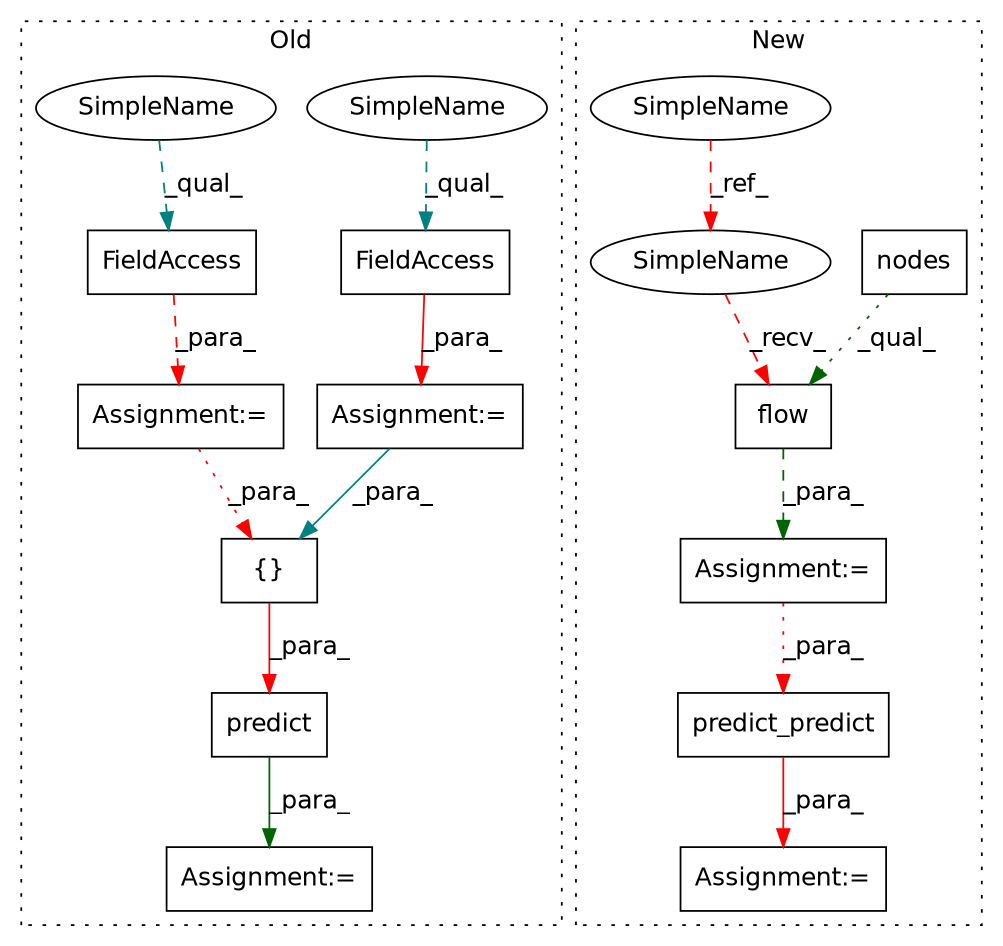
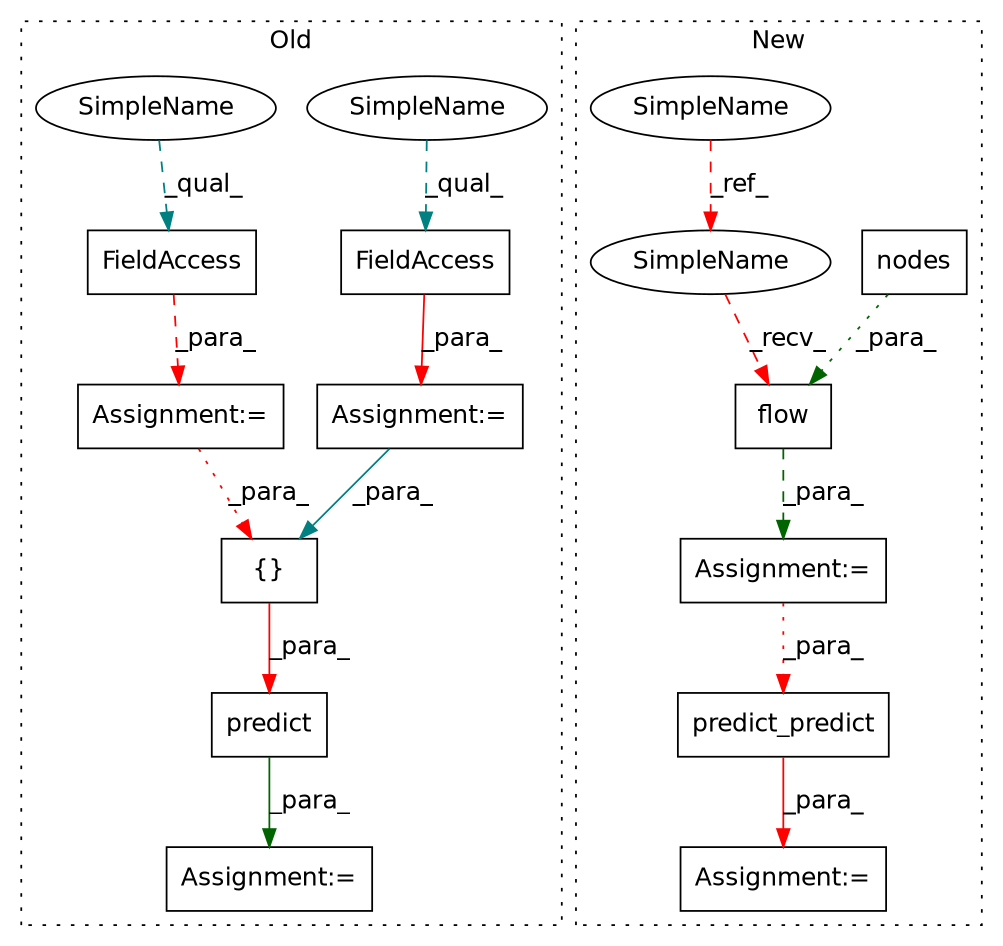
(897, 339) -> (897, 339)
